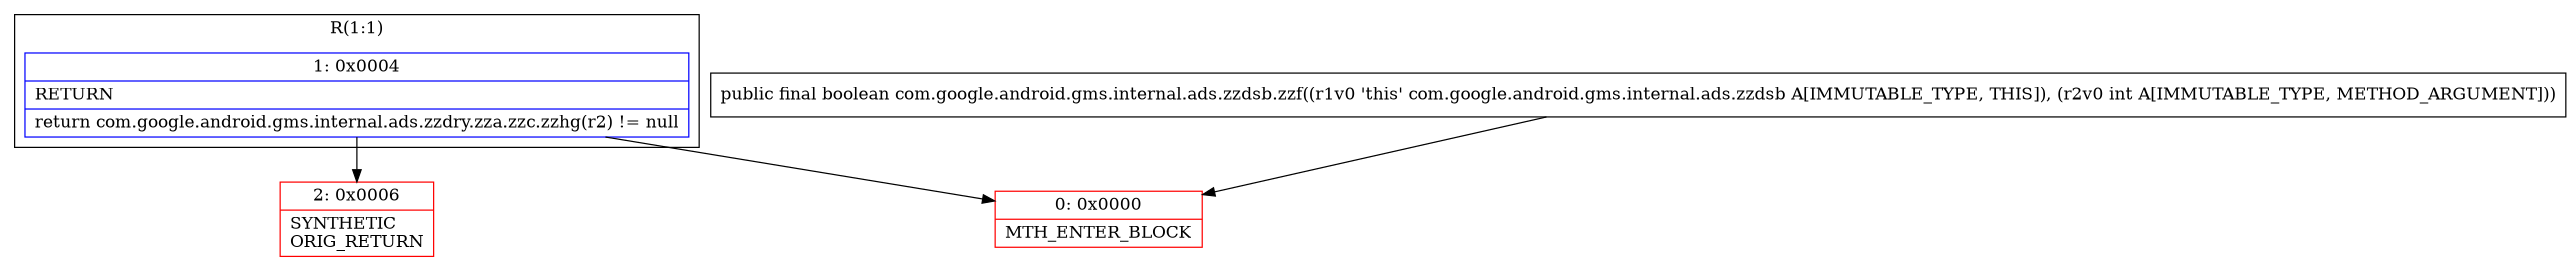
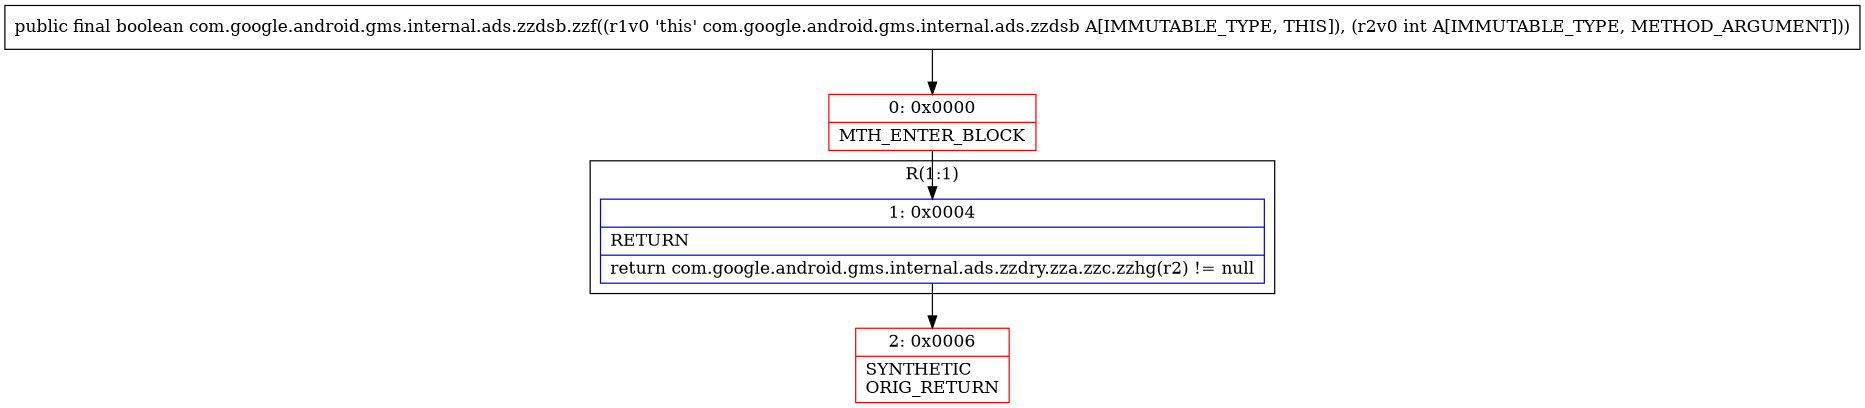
(794, 168) -> (932, 169)
